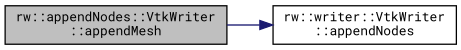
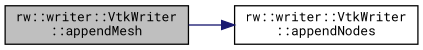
(116, 25) -> (97, 25)
